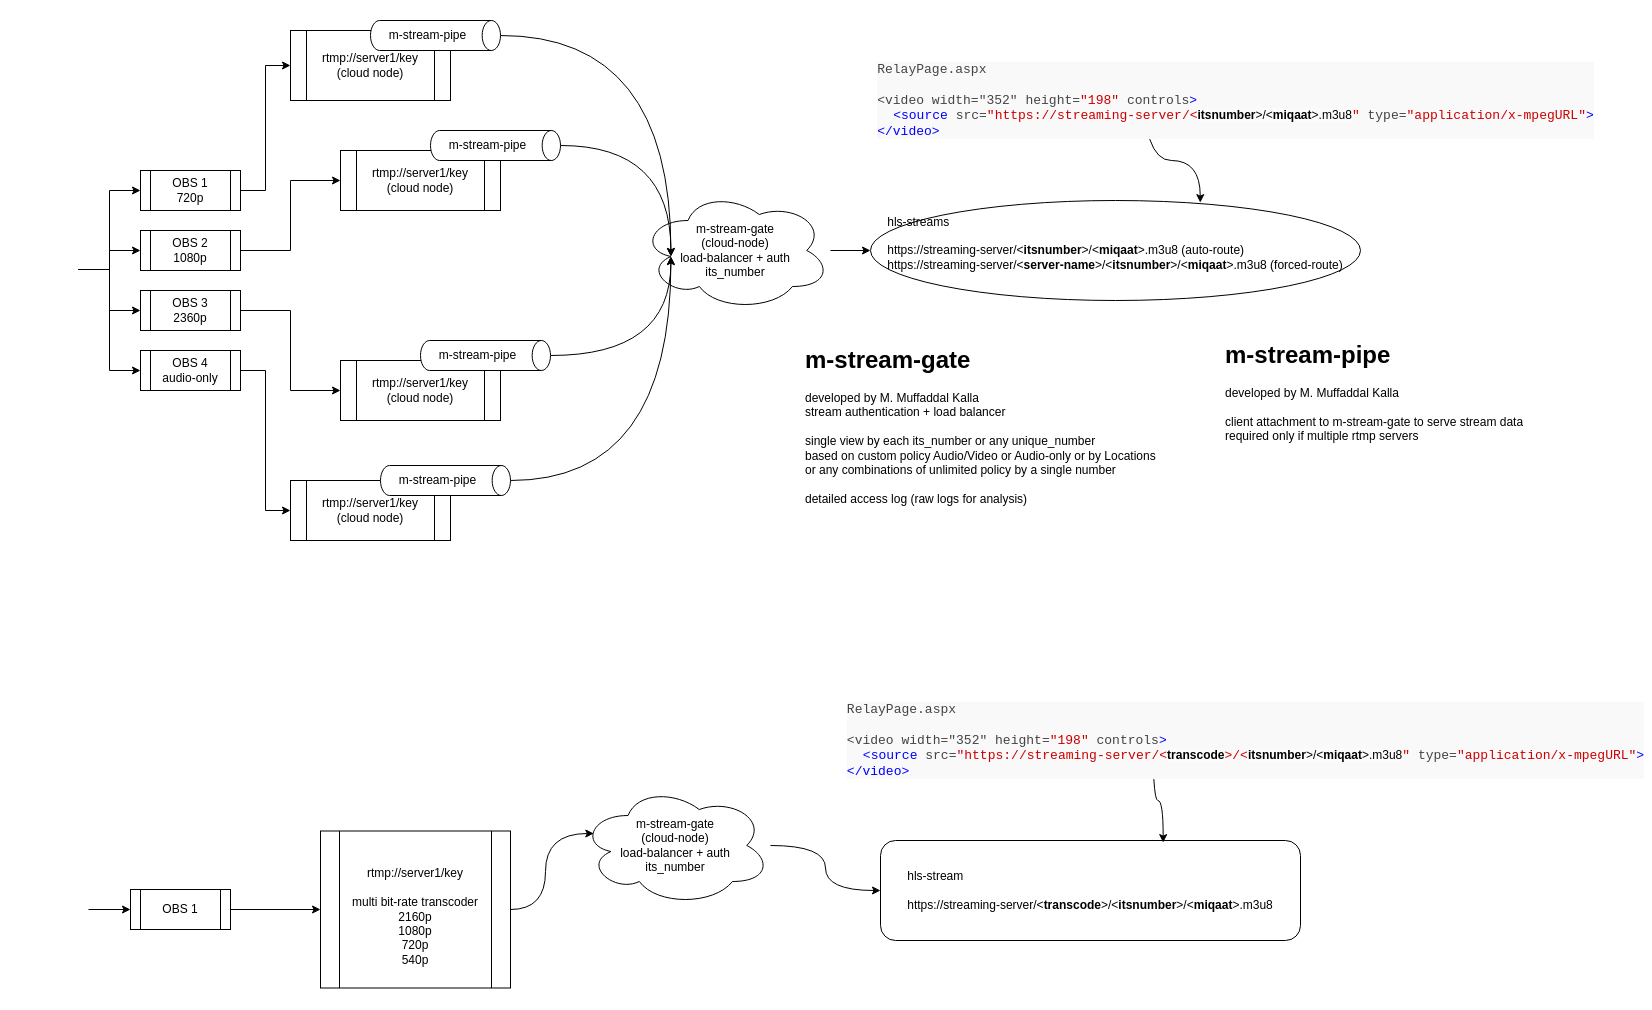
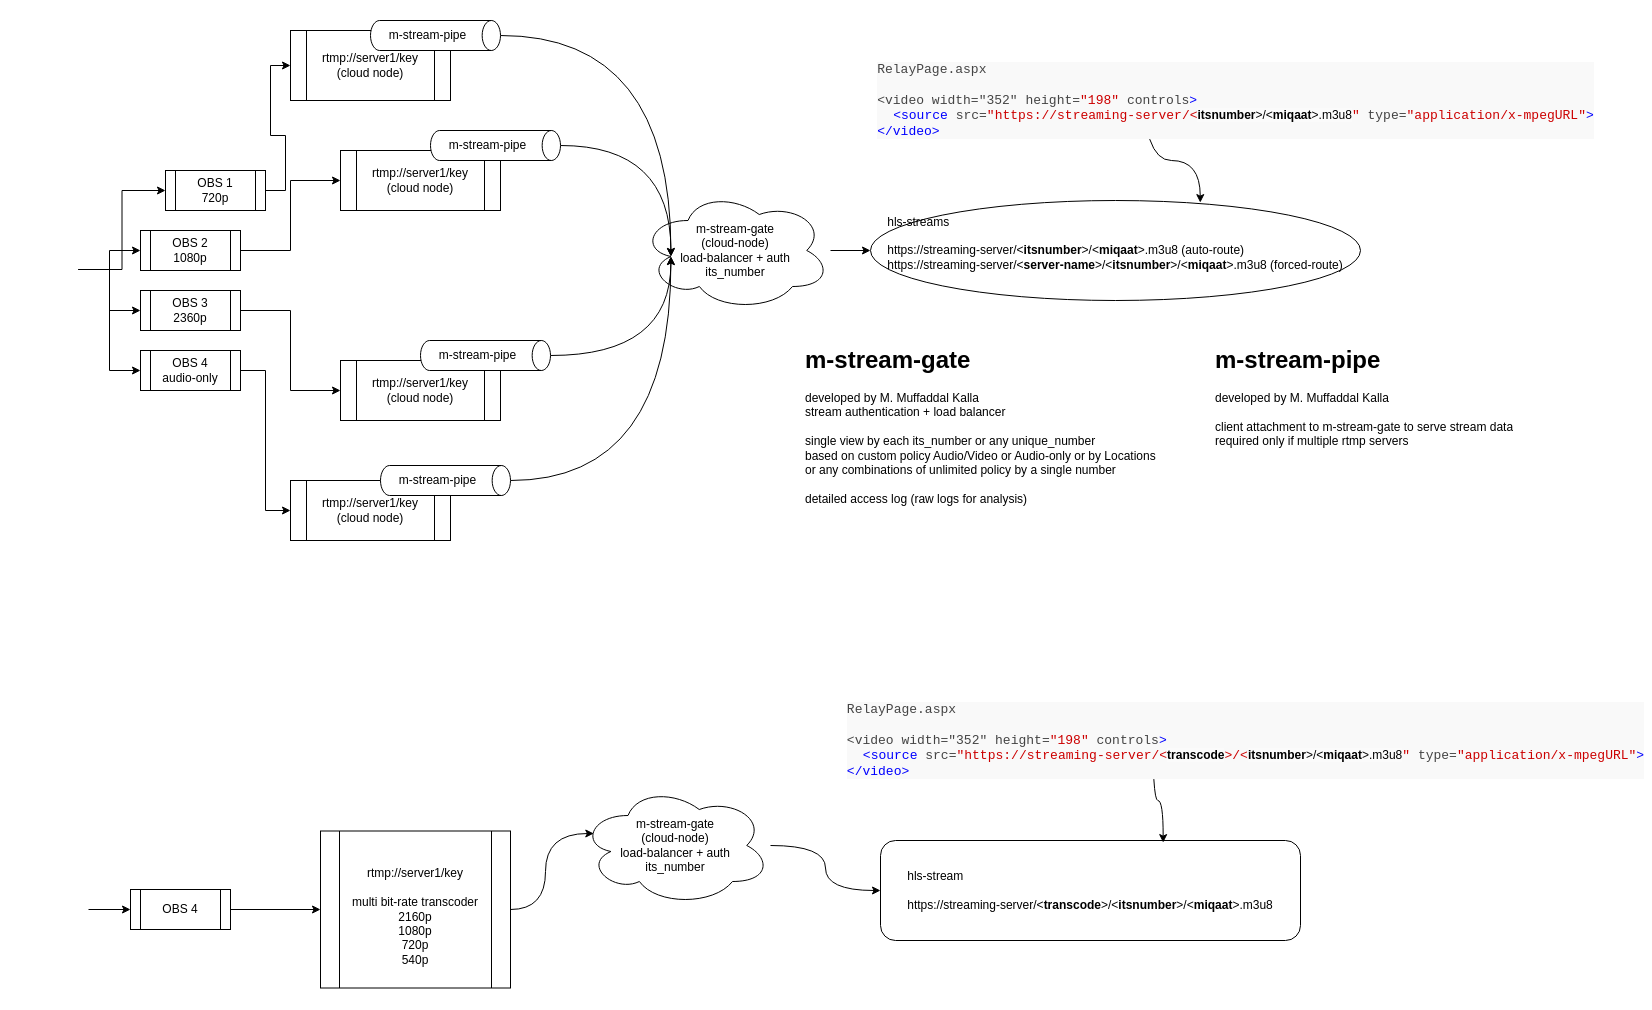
(191, 191) -> (216, 191)
(1416, 421) -> (1406, 426)
(181, 910) -> (181, 910)
